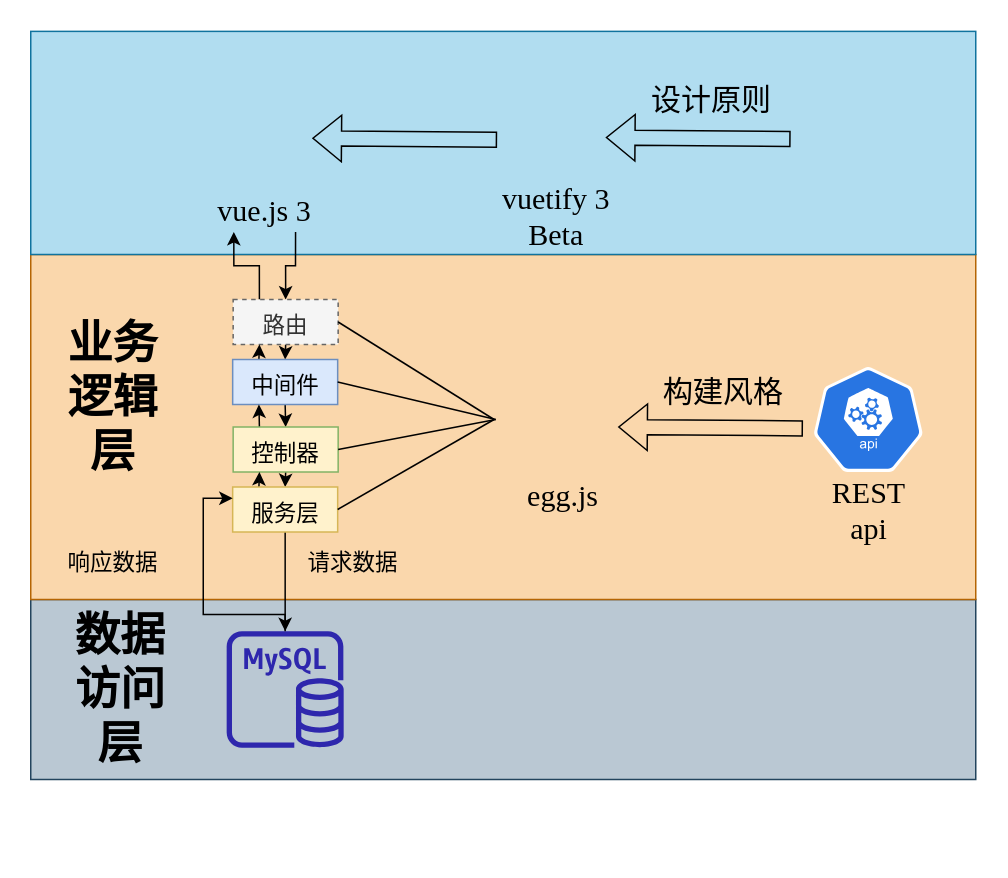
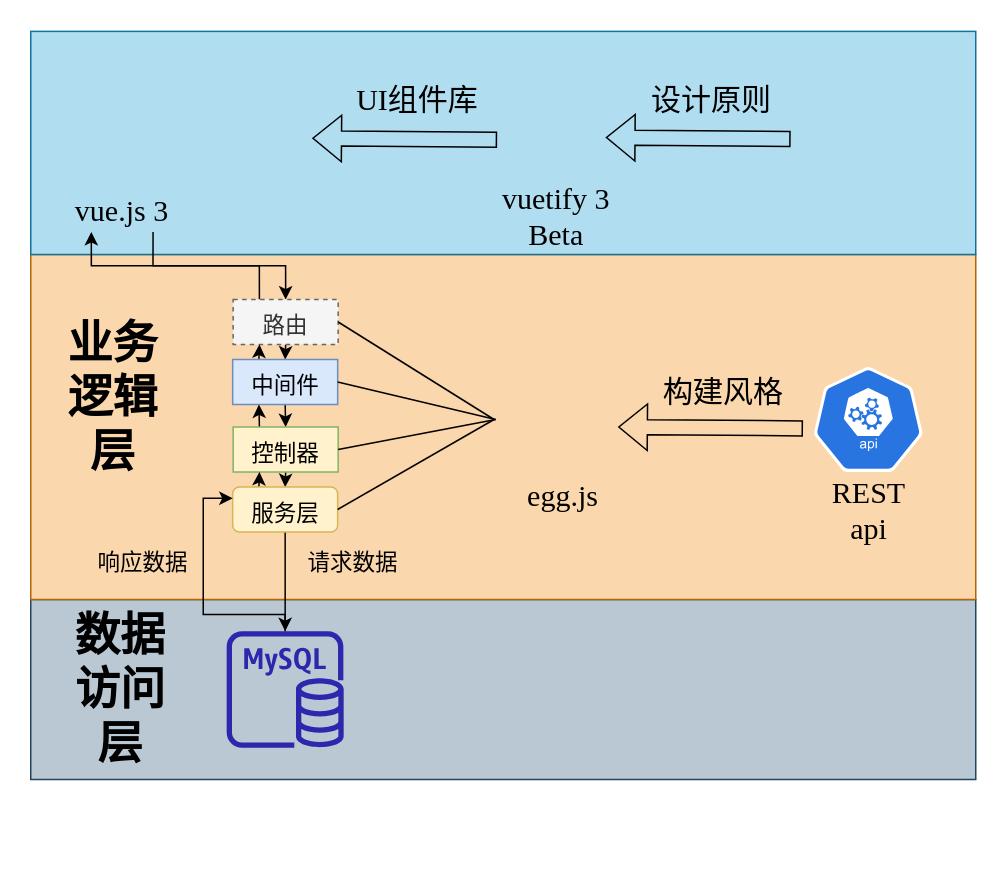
none -> (418, 98)
(265, 209) -> (122, 209)
(285, 509) -> (285, 509)
(113, 562) -> (143, 562)
